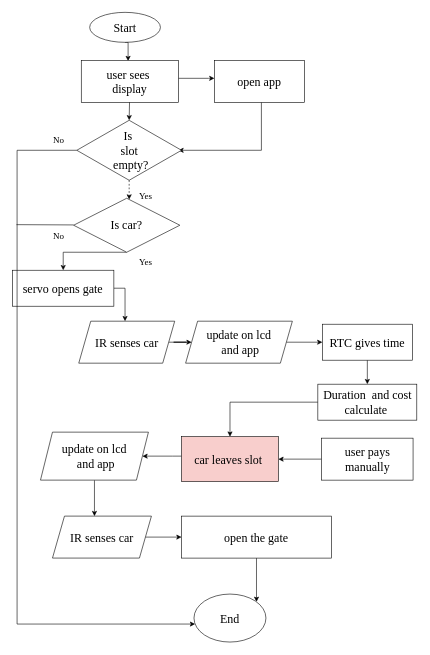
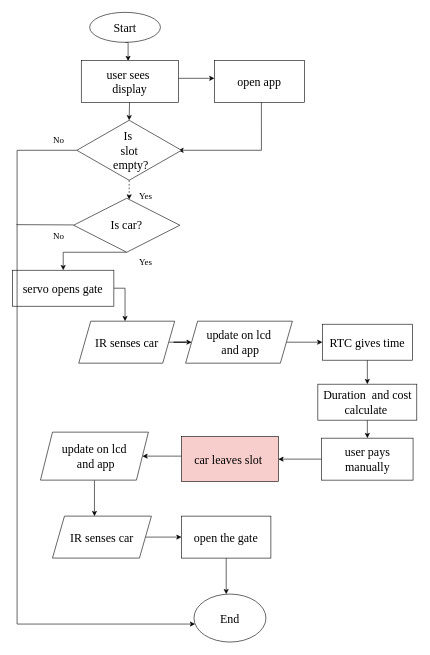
(230, 402) -> (368, 432)
(257, 537) -> (226, 537)
